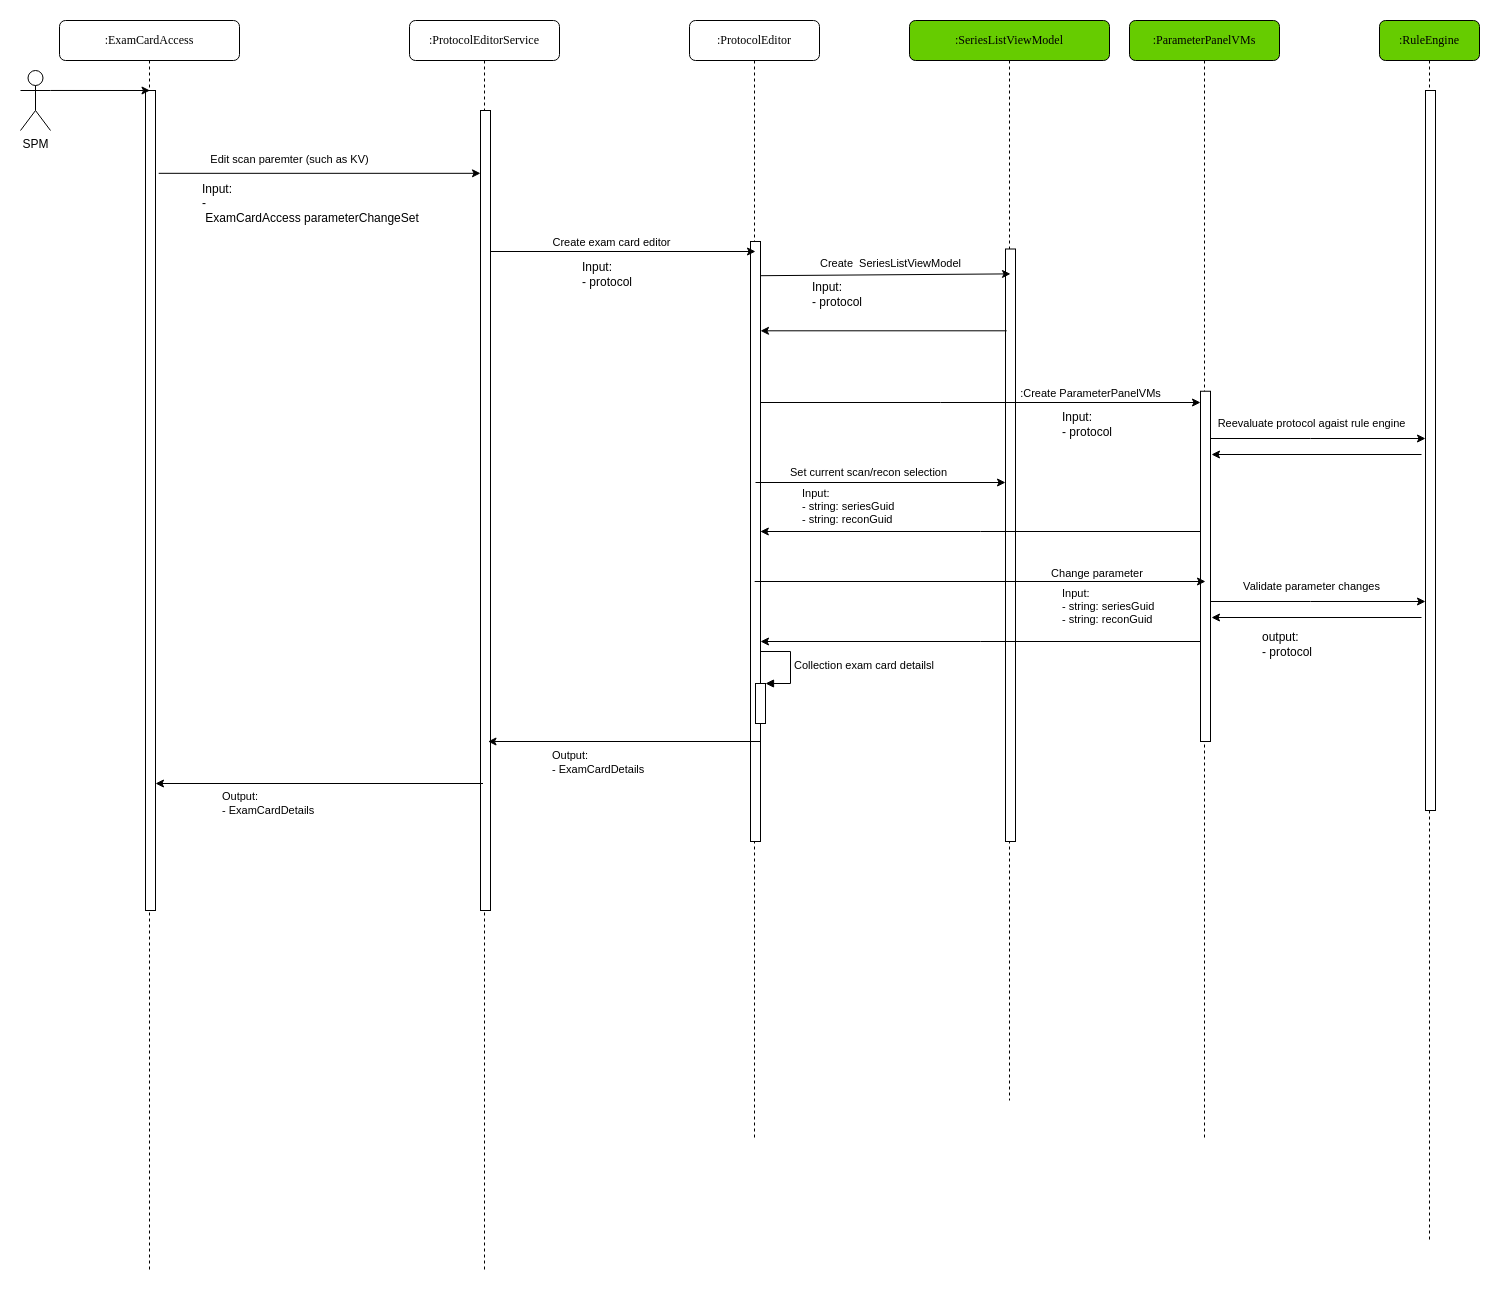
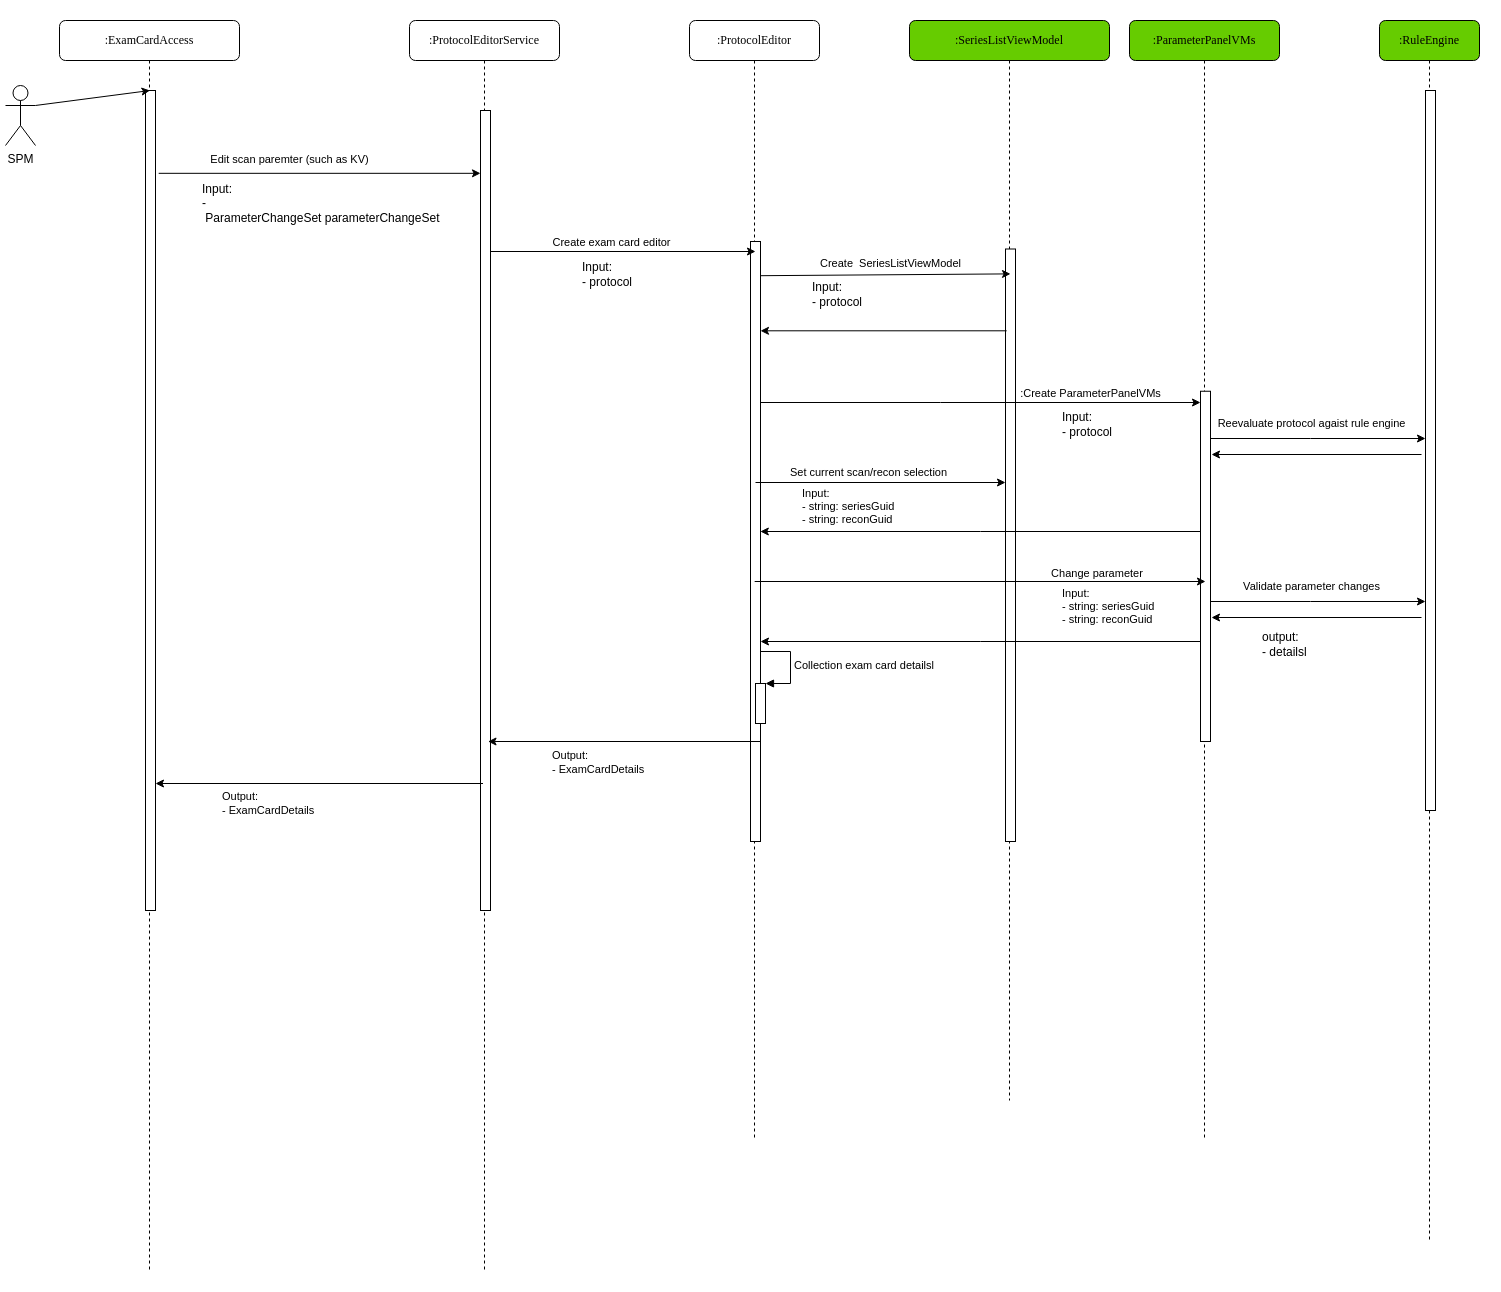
(36, 101) -> (21, 116)
(312, 204) -> (312, 204)
(1293, 645) -> (1290, 645)
